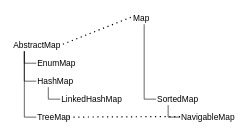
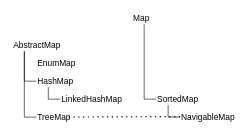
(96, 31) -> none
(31, 63) -> none
